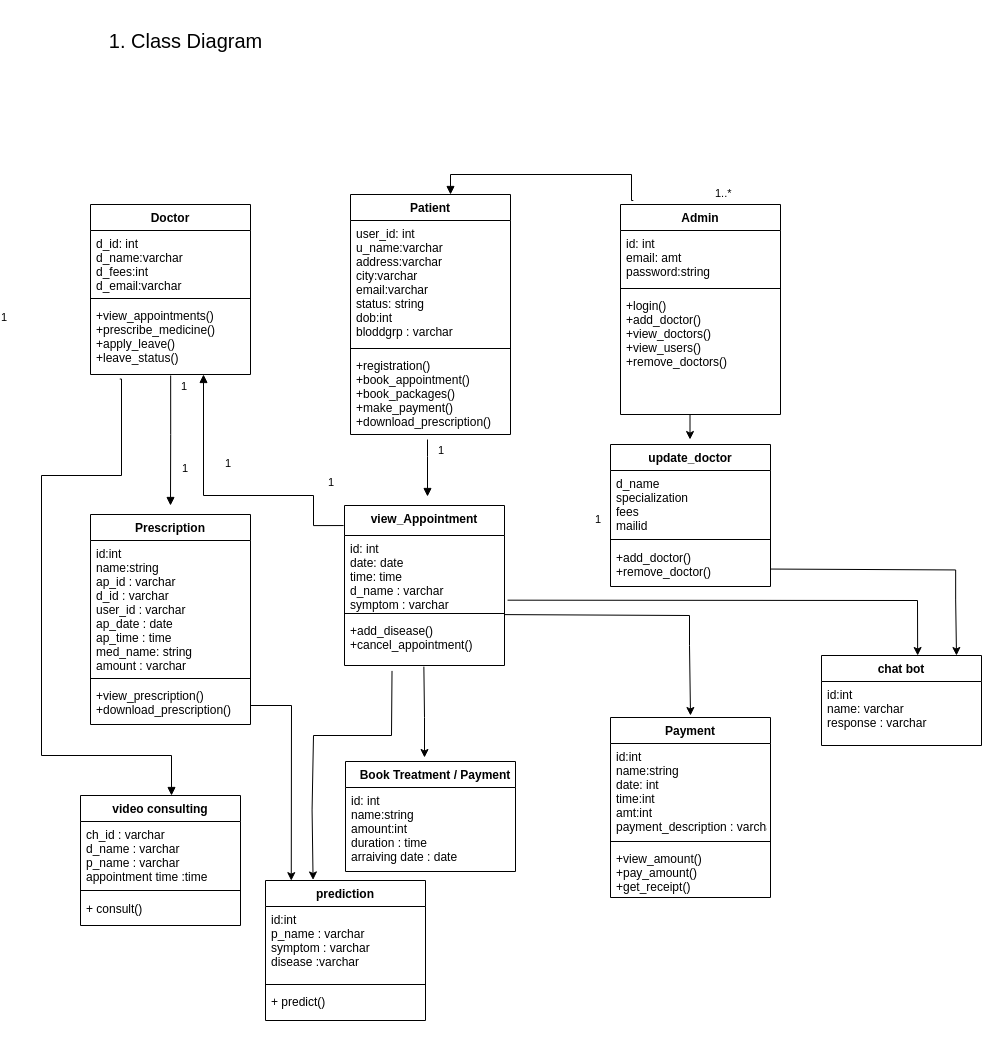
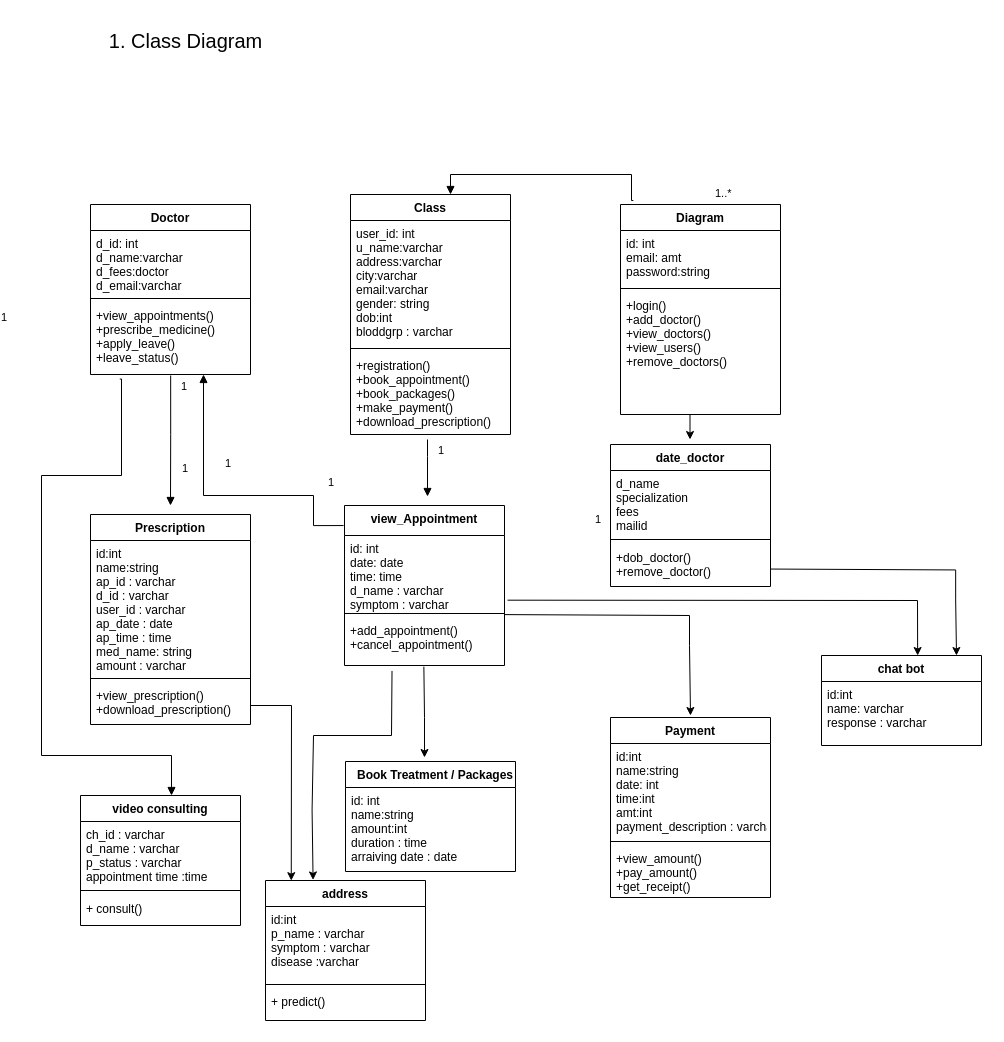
(430, 208) -> (430, 208)
(700, 218) -> (700, 218)
(390, 234) -> (390, 234)
(120, 244) -> (120, 244)
(690, 458) -> (690, 458)
(660, 558) -> (660, 558)
(395, 631) -> (409, 631)
(430, 775) -> (430, 775)
(130, 835) -> (130, 835)
(345, 894) -> (345, 894)
